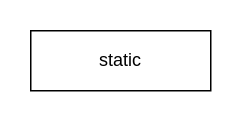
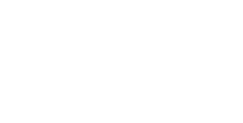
(121, 61) -> none
